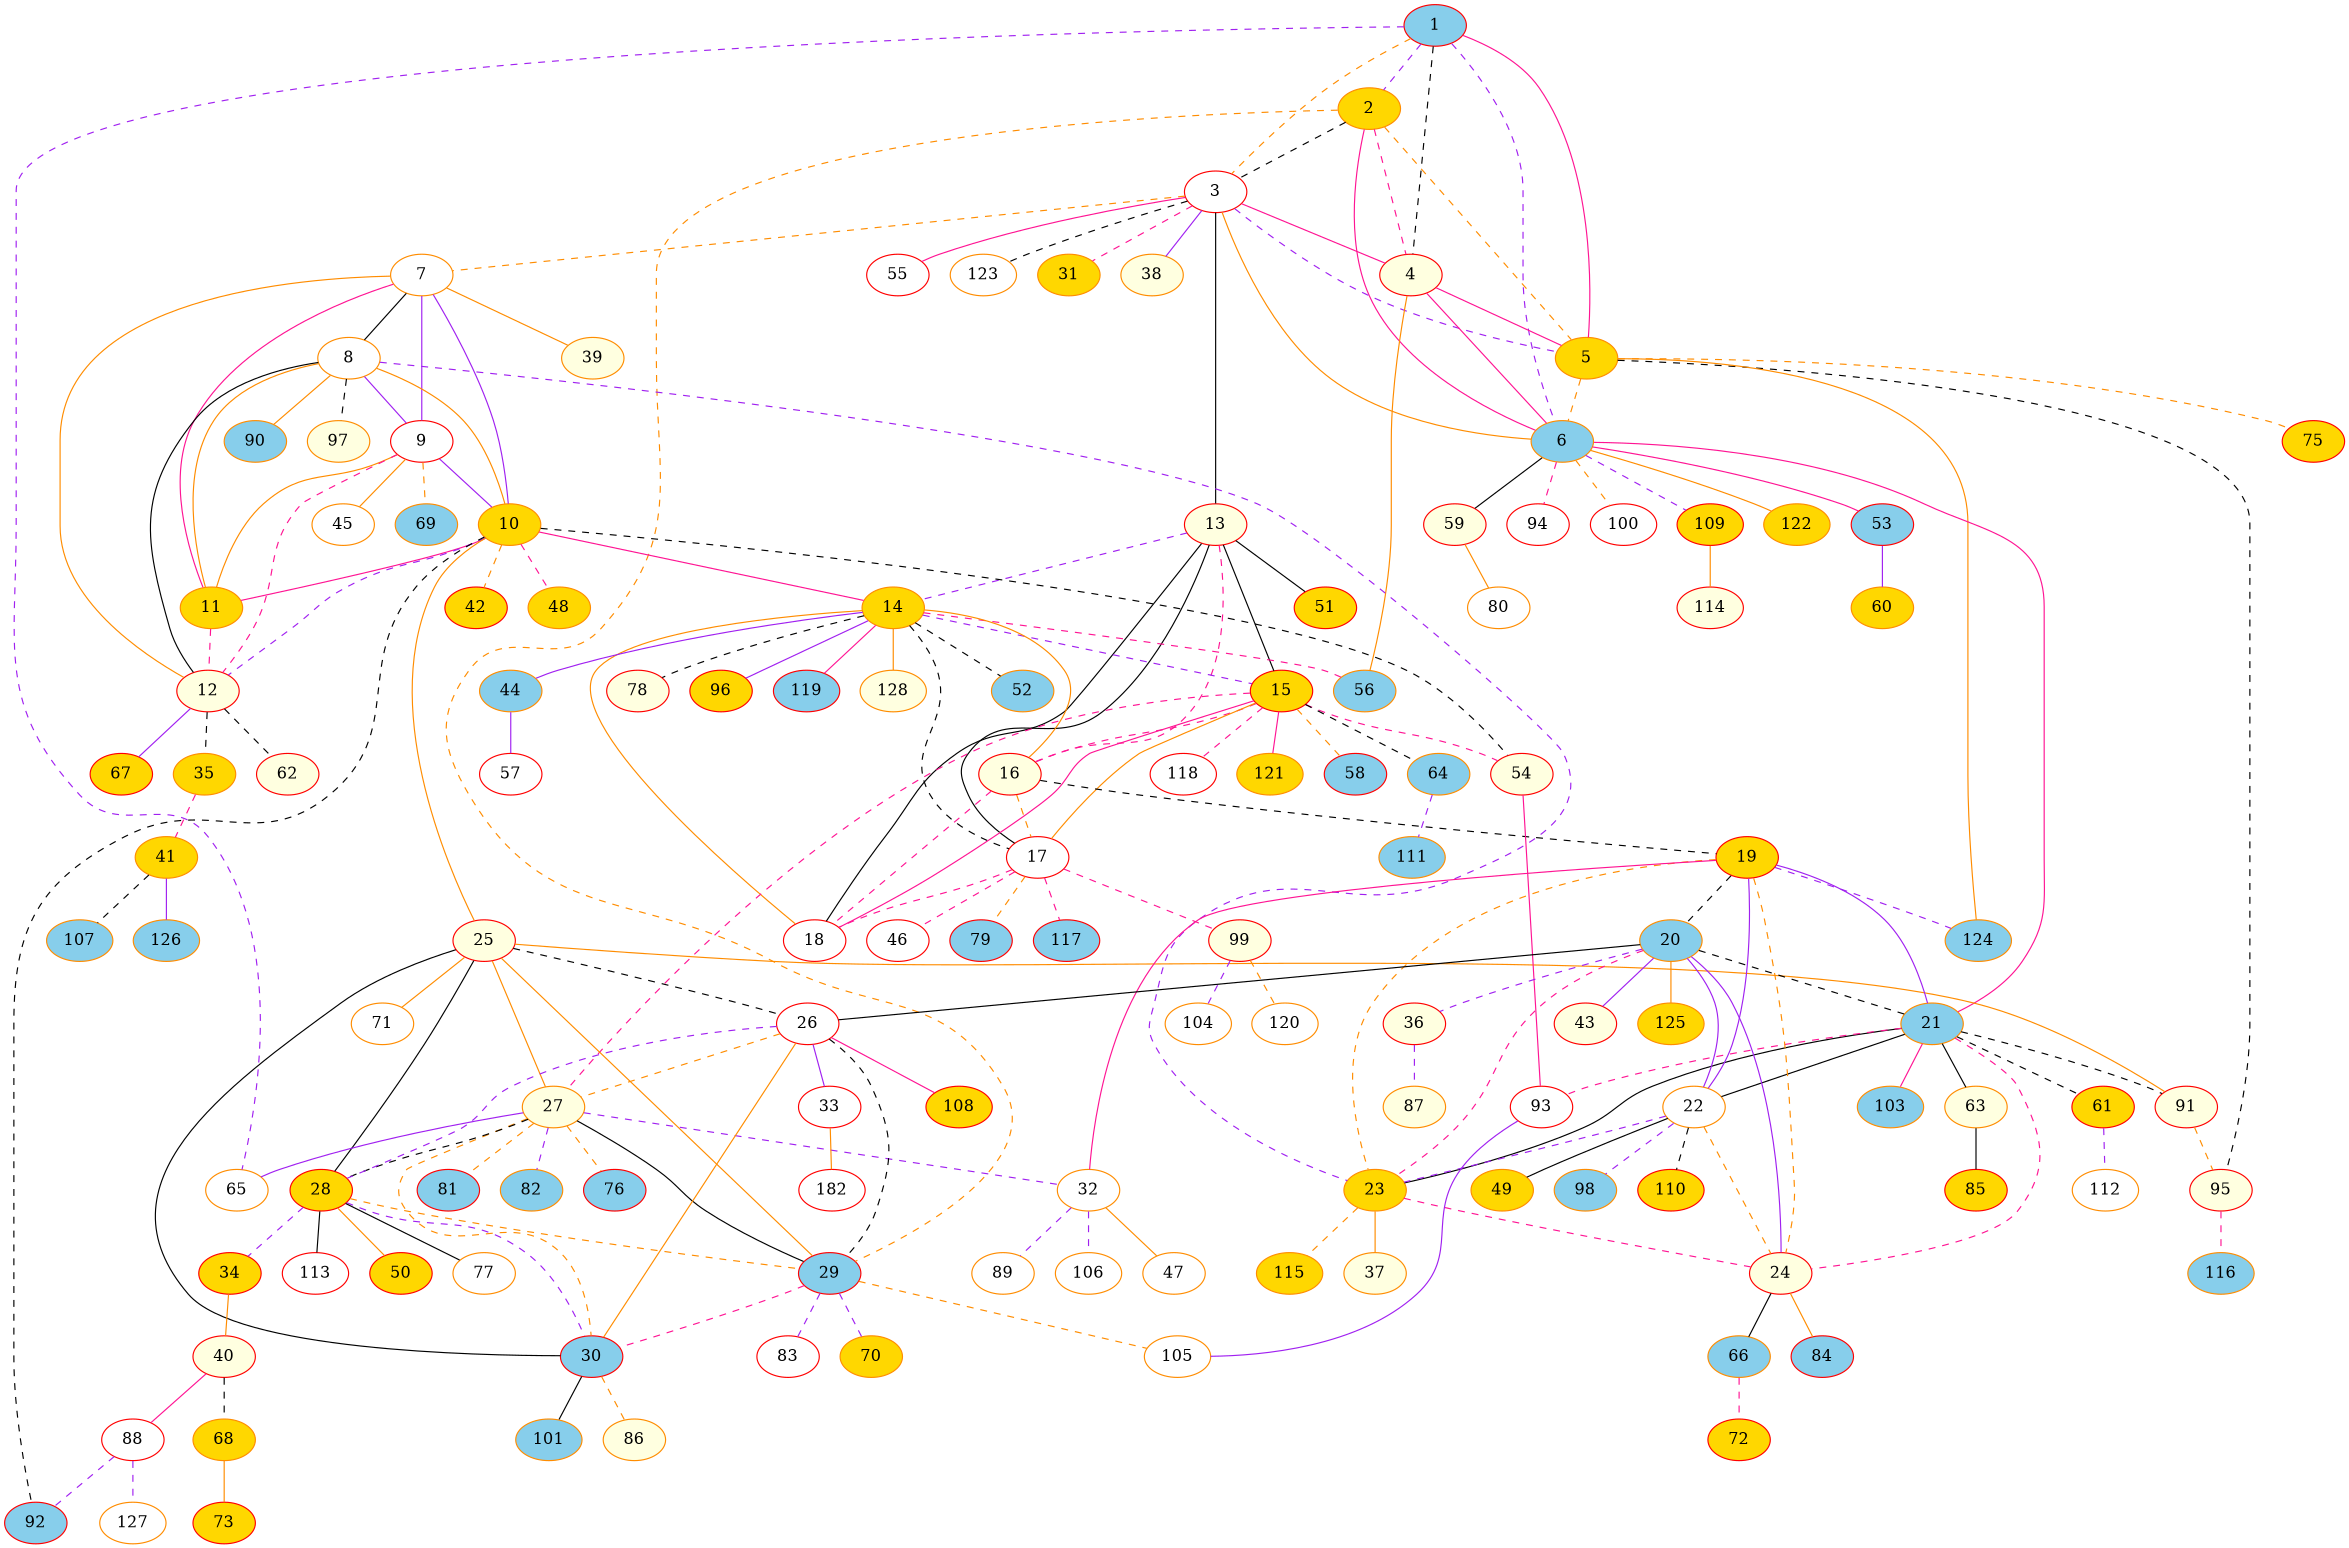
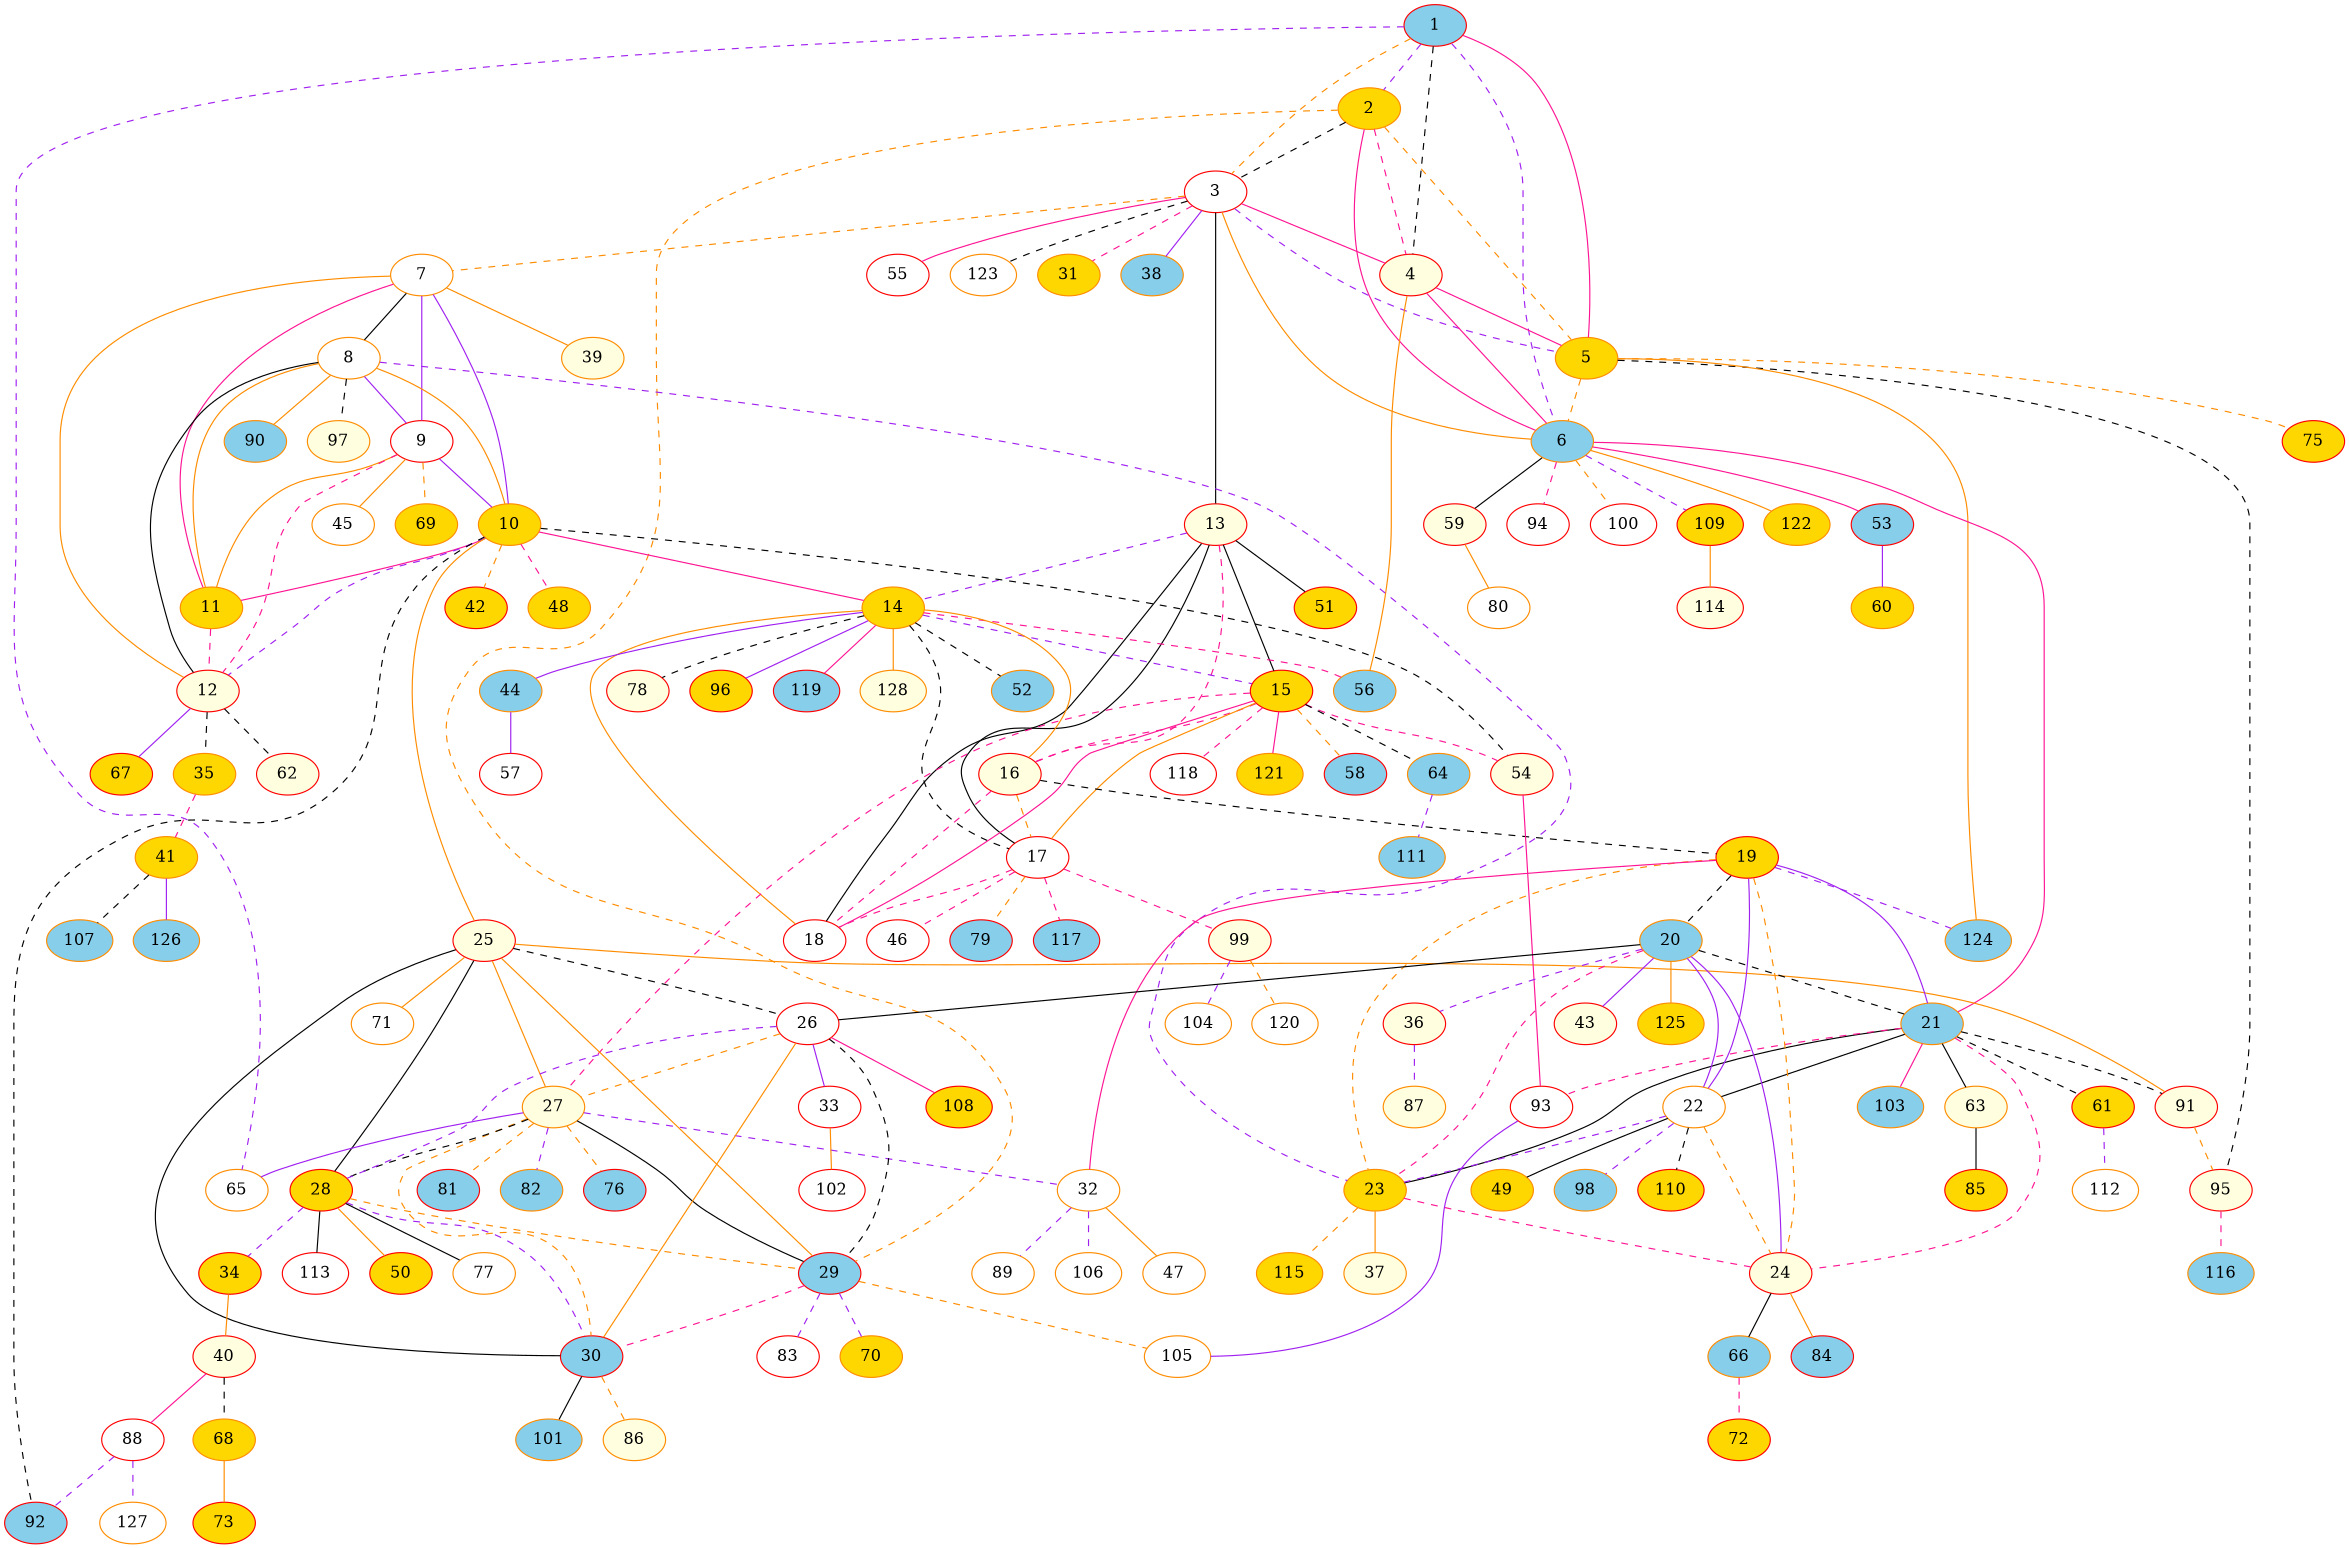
(1152, 275) -> (1152, 275)
(426, 525) -> (426, 525)
(832, 1190) -> (832, 1190)
